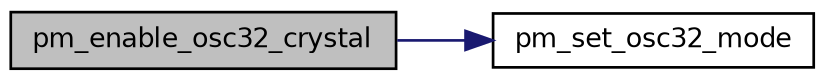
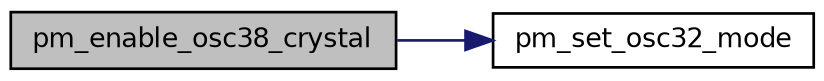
(203, 40) -> (203, 40)
